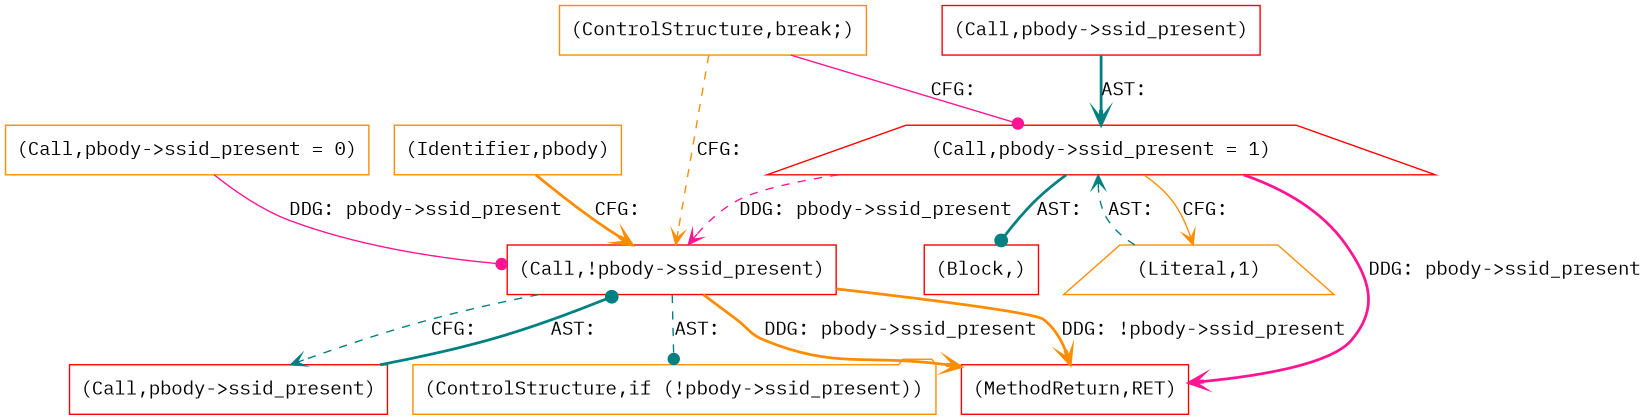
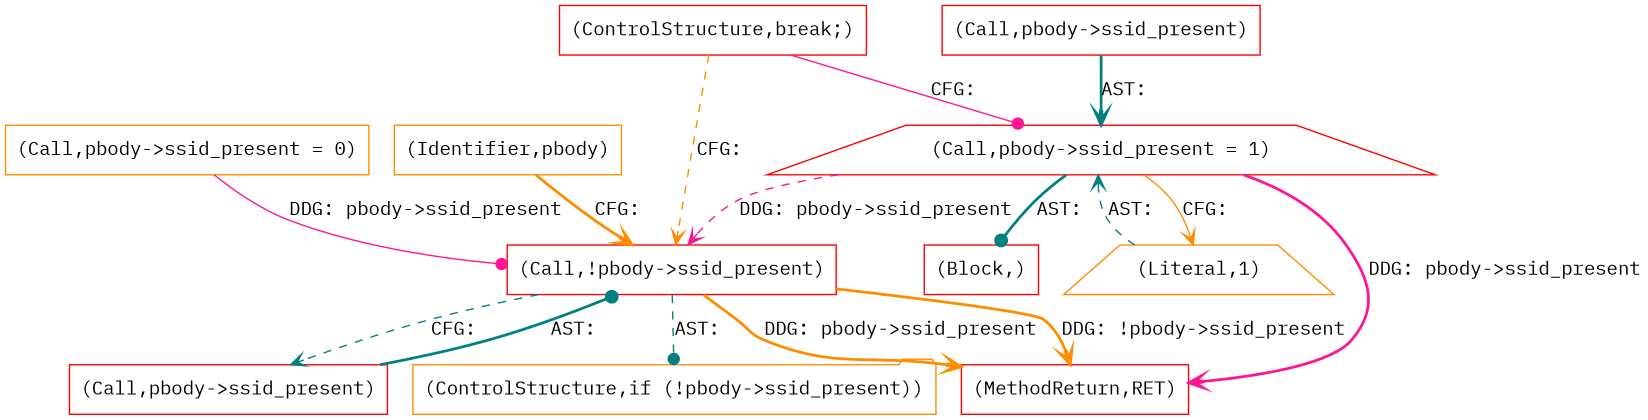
(713, 30) -> (713, 30)
